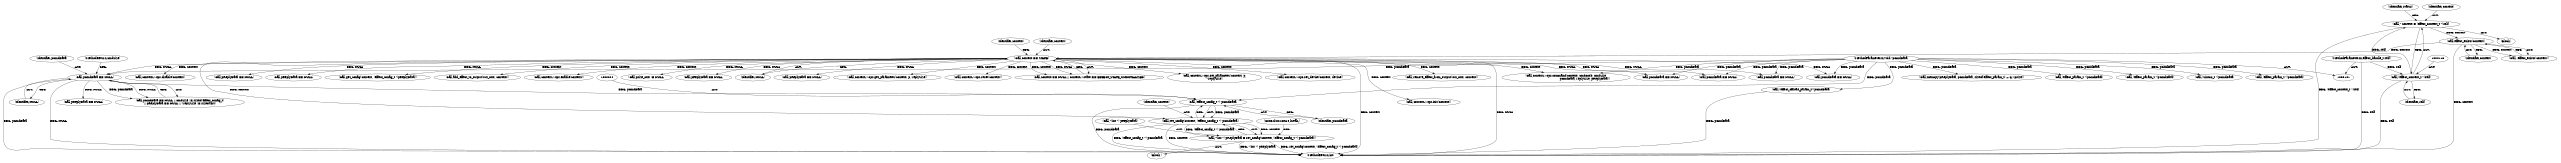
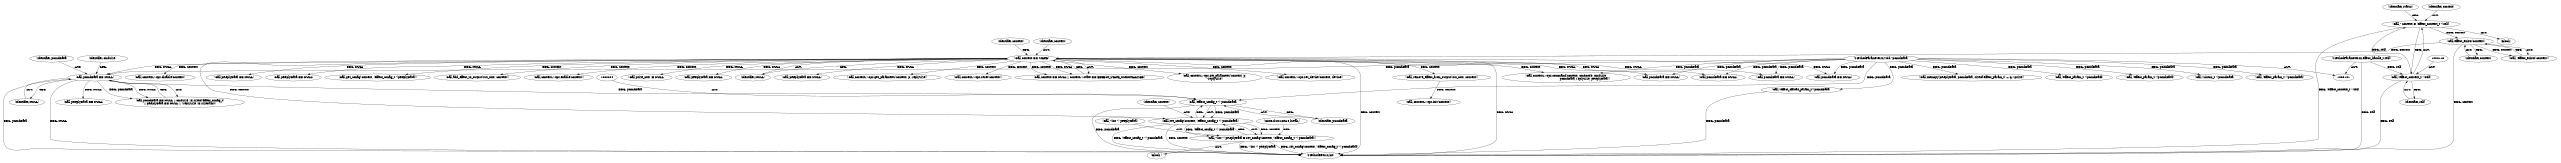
(103, 59) -> (103, 59)
(1313, 63) -> (1436, 89)
